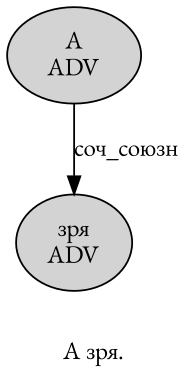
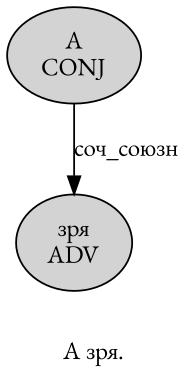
(74, 55) -> (74, 55)
